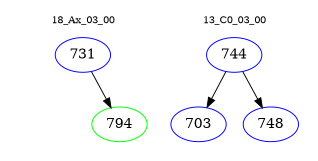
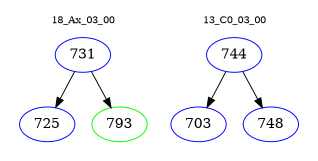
none -> (47, 124)
(120, 124) -> (120, 124)
